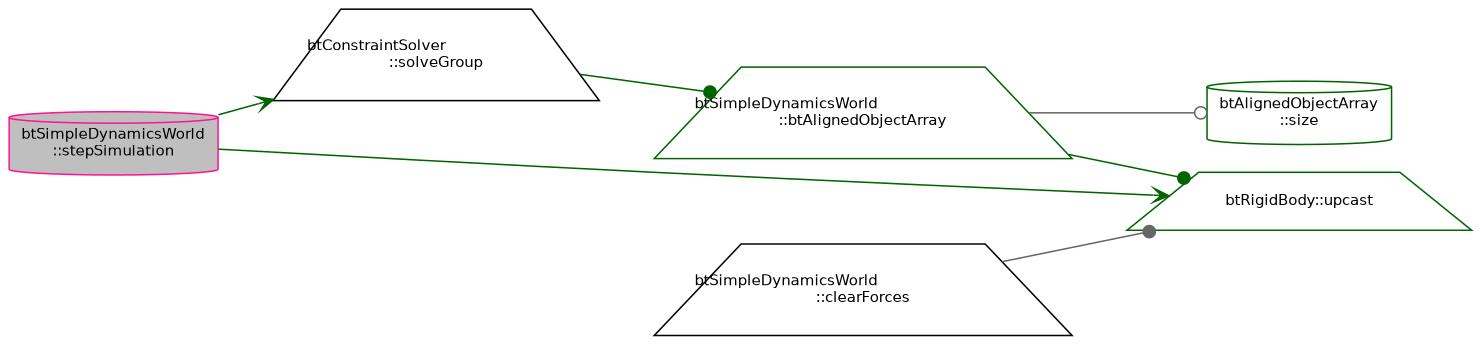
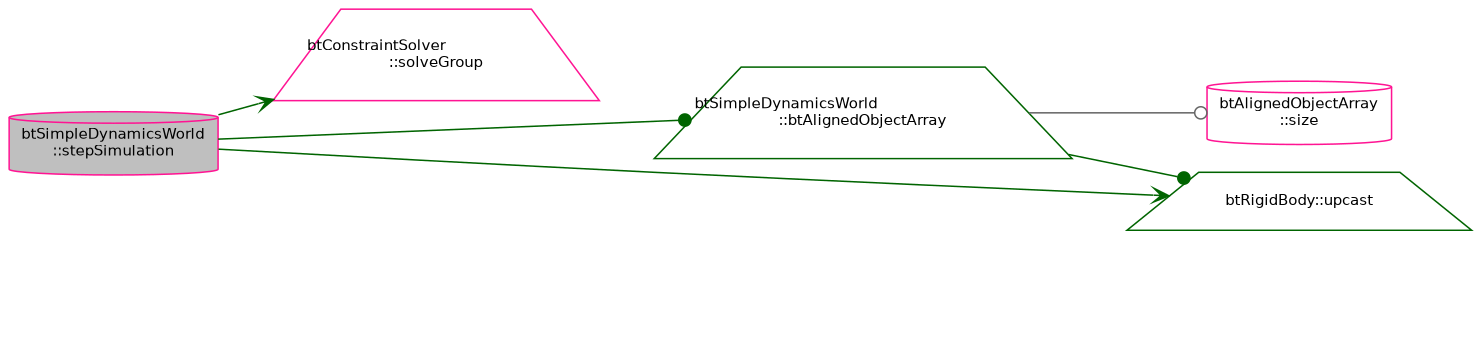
(436, 55) -> (436, 55)
(642, 83) -> (448, 130)
(1299, 113) -> (1299, 113)
(863, 290) -> none
